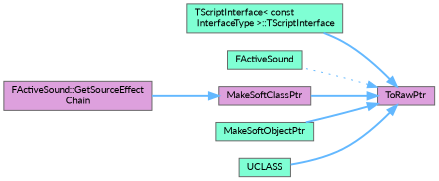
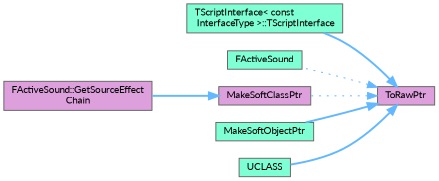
(339, 96) -> (339, 96)
